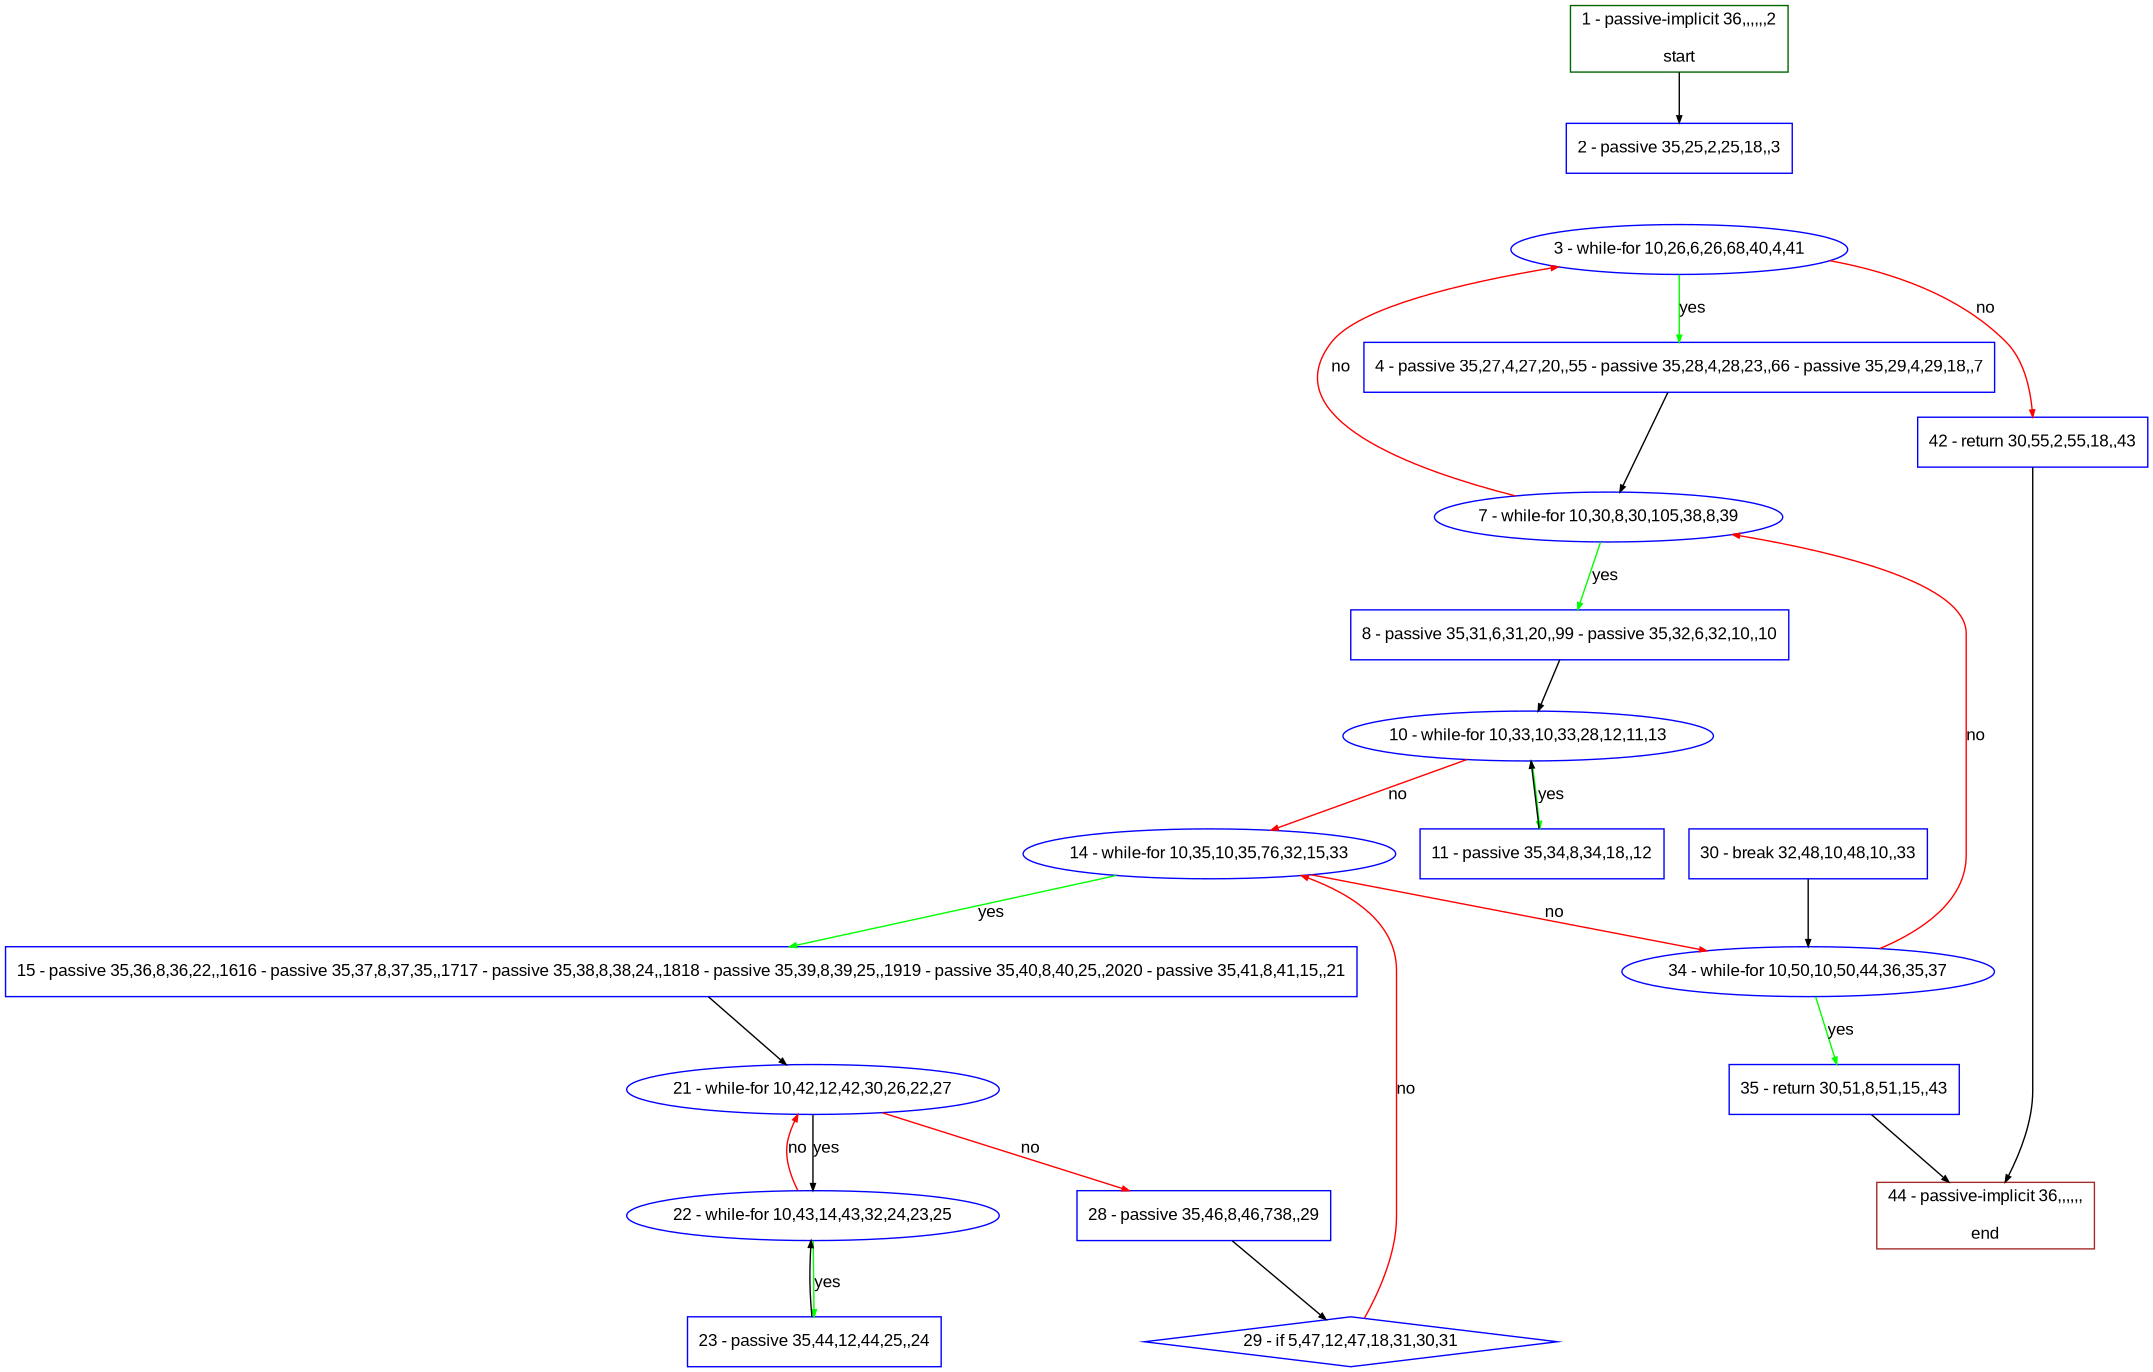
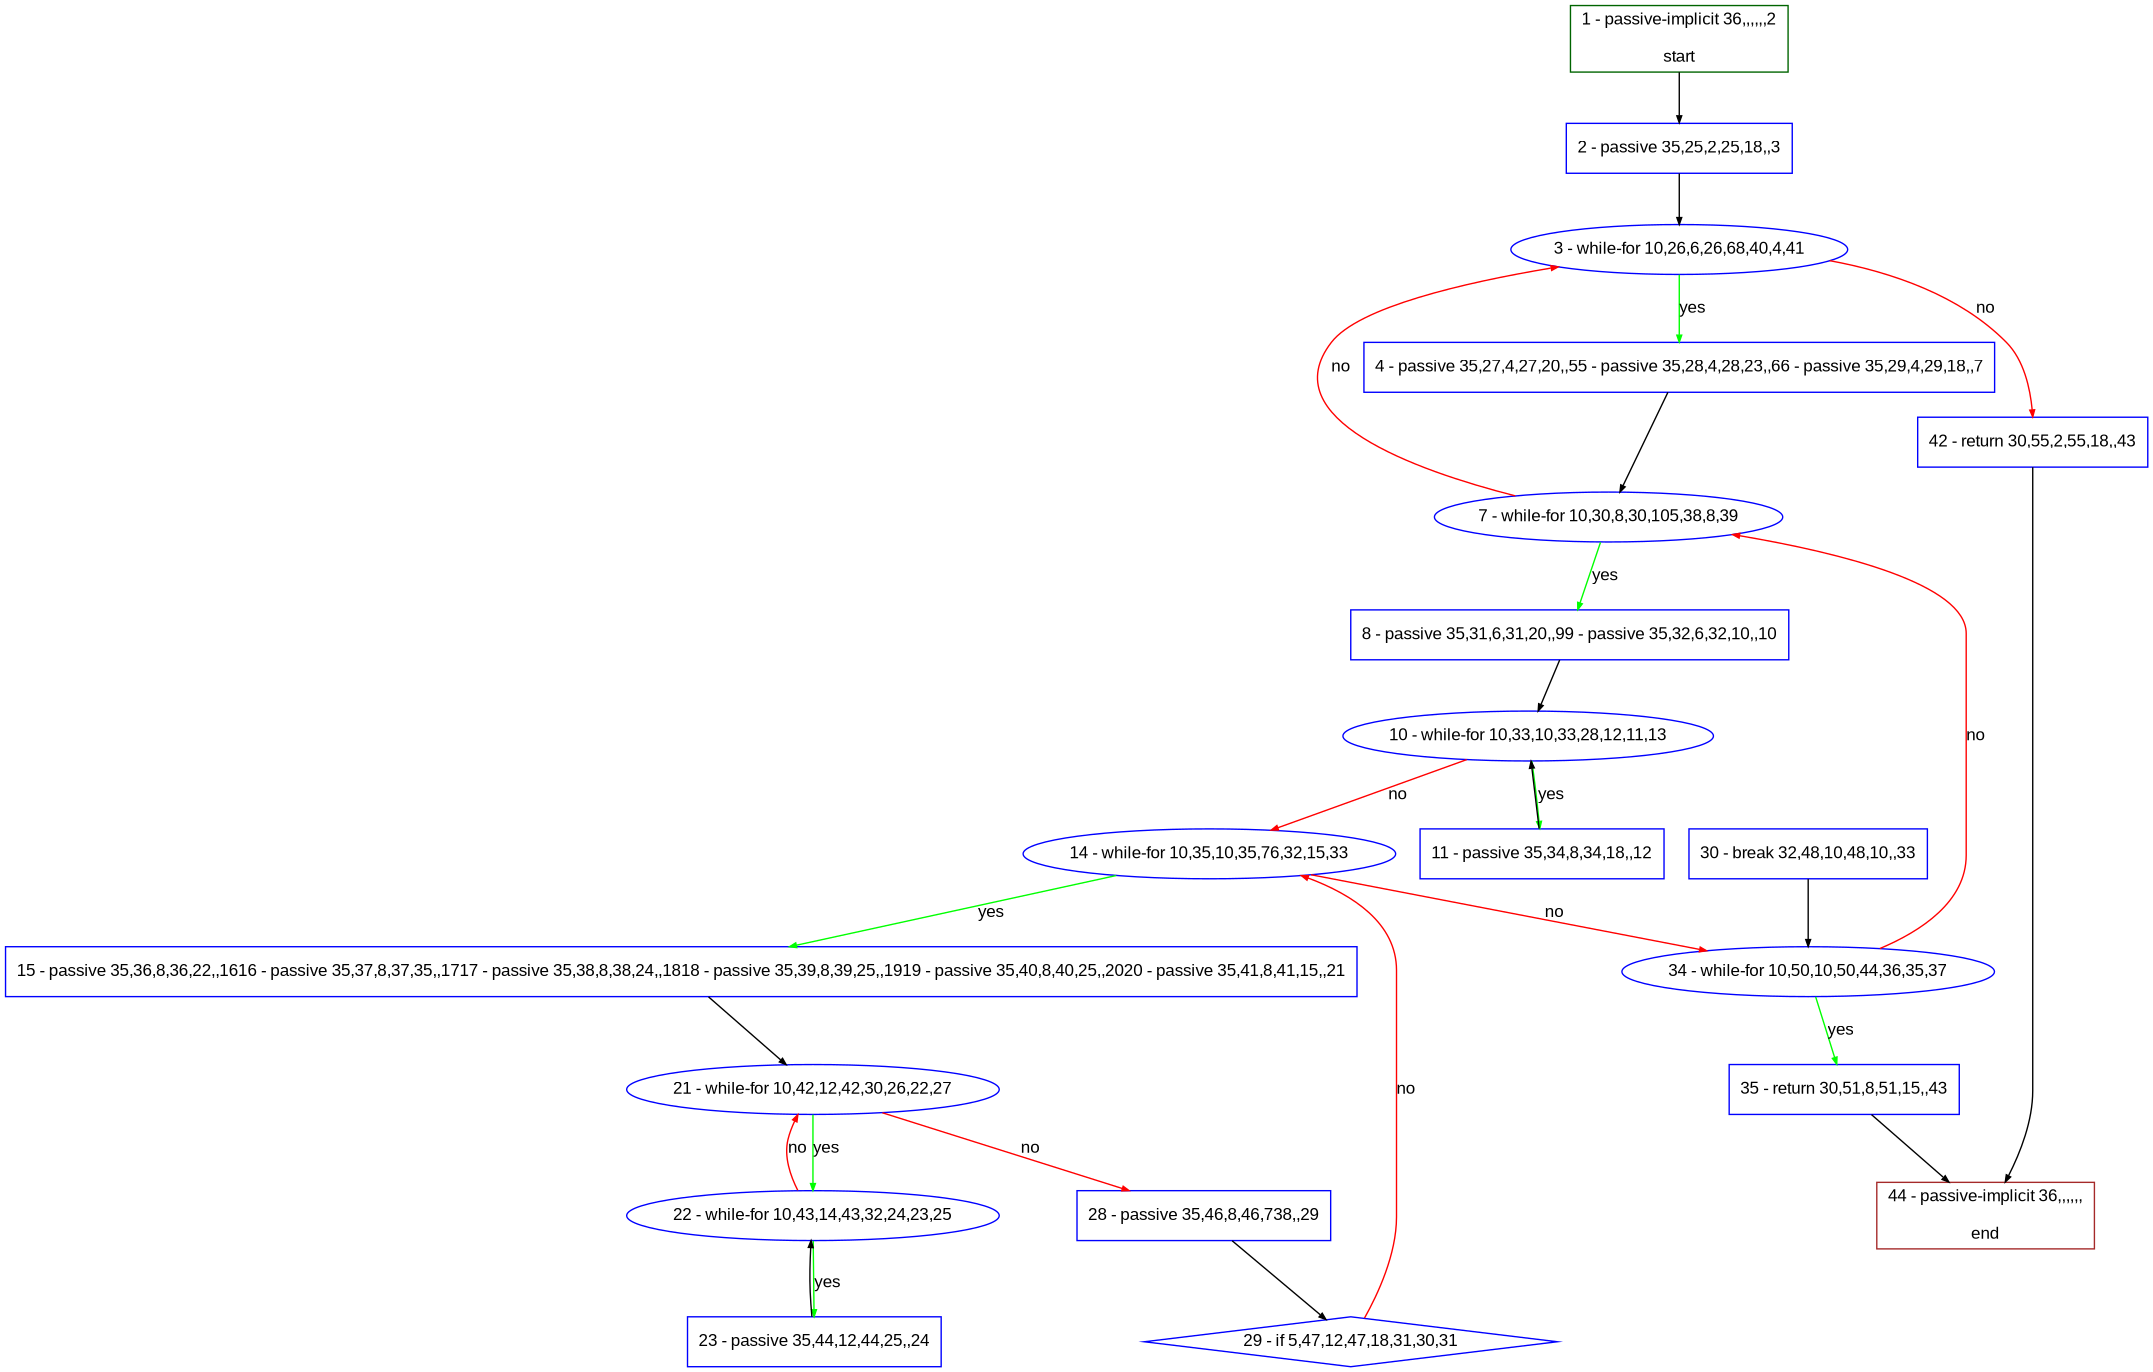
none -> (1679, 195)
(813, 1149) -> (813, 1149)
